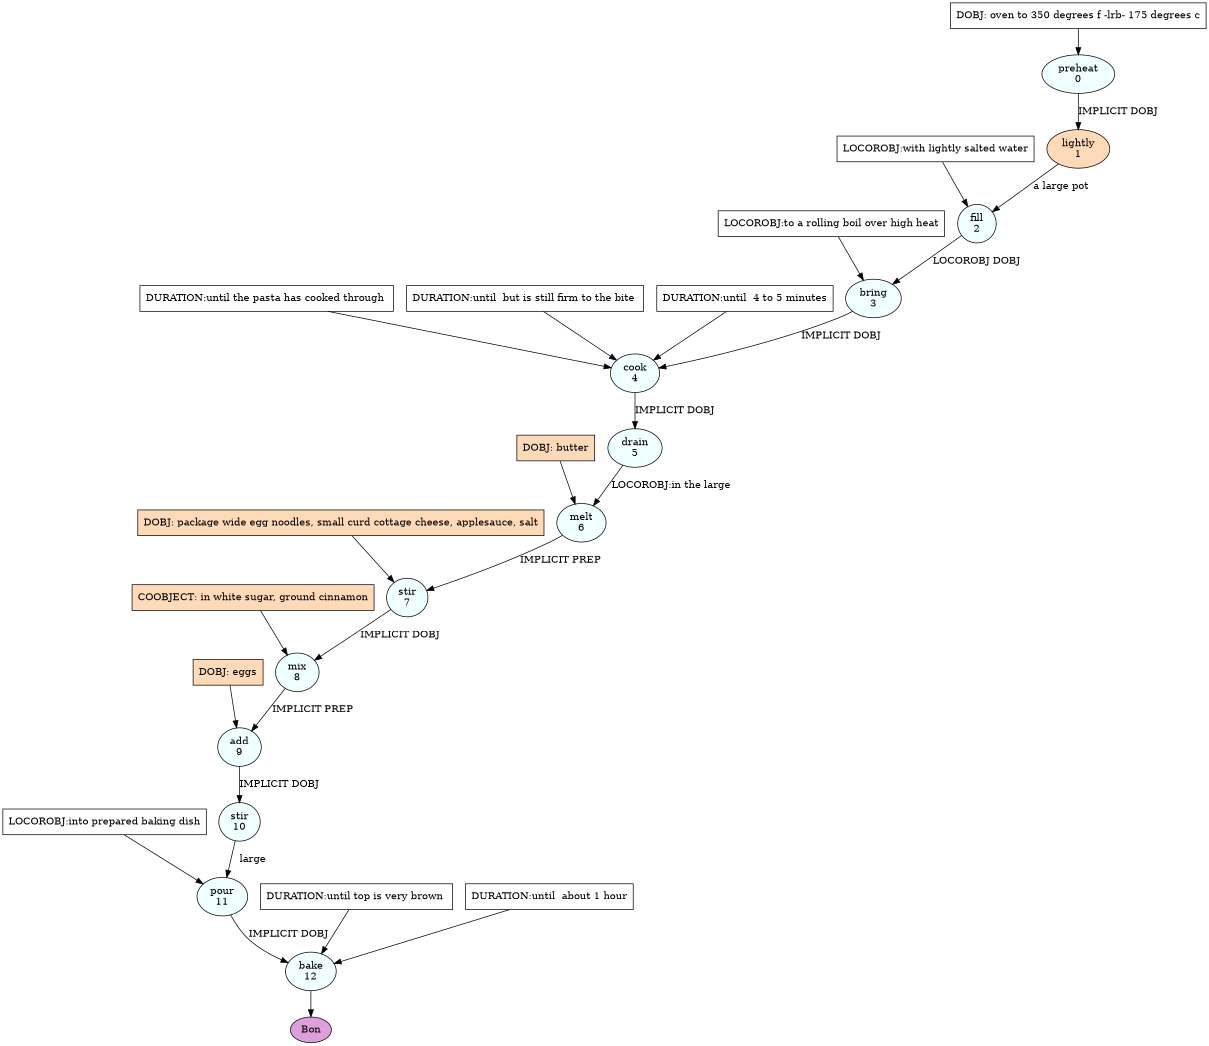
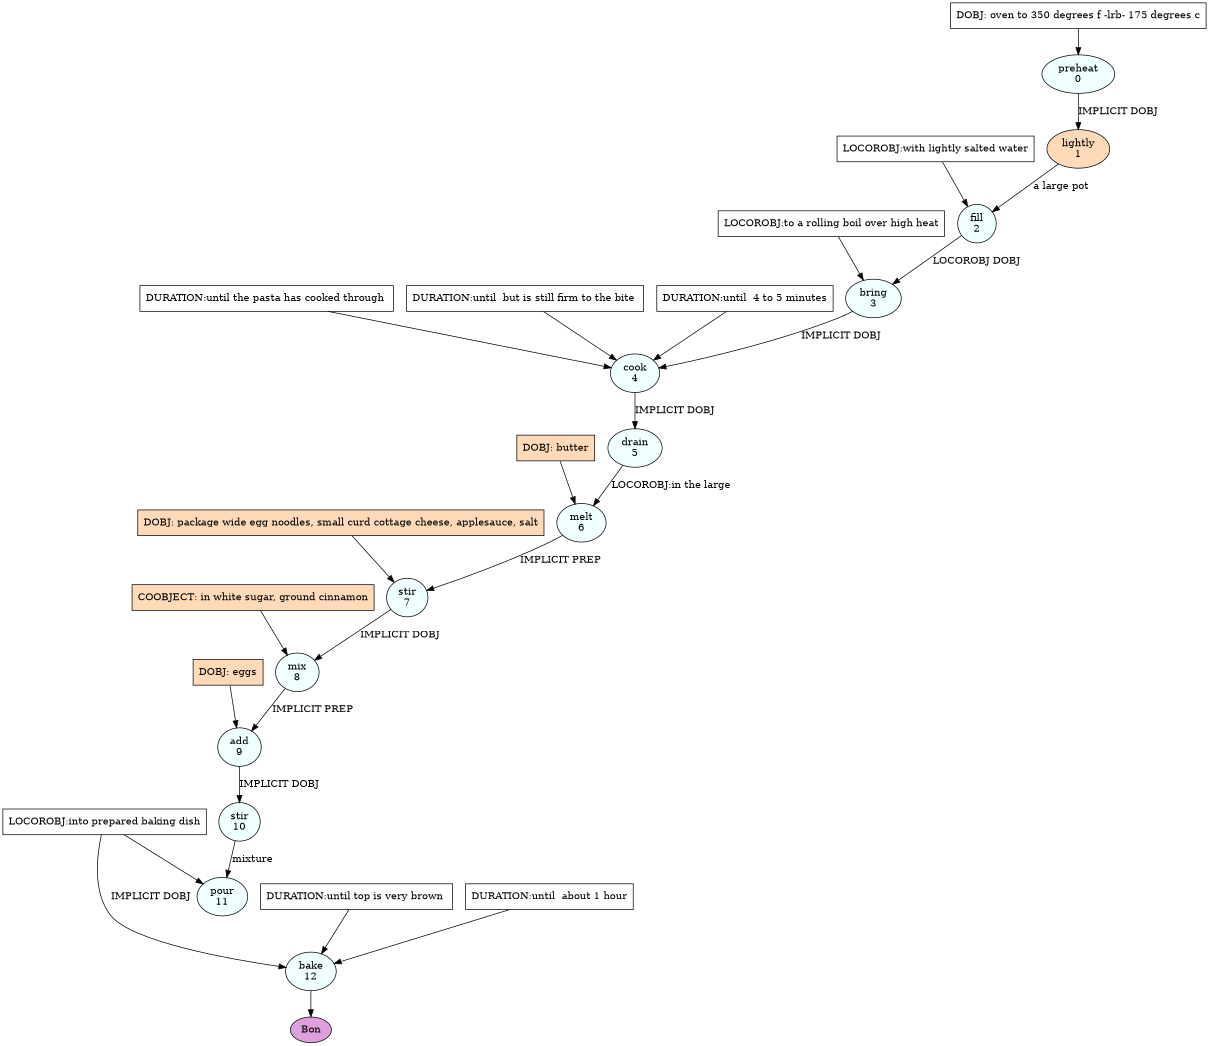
(253, 859) -> (253, 859)
(252, 942) -> (151, 938)
